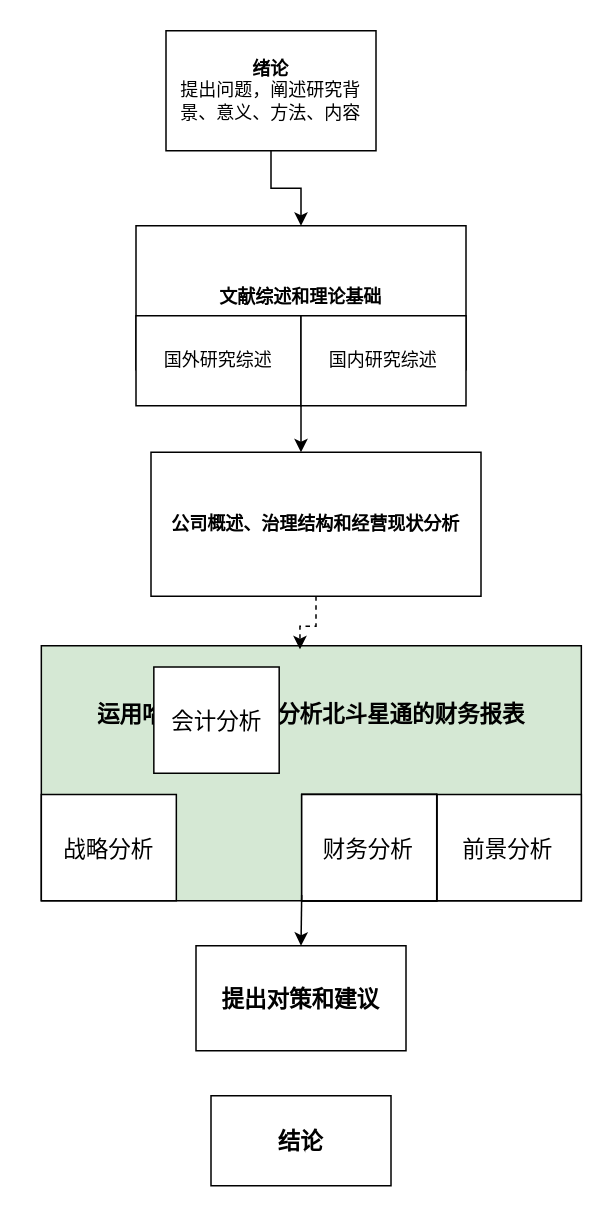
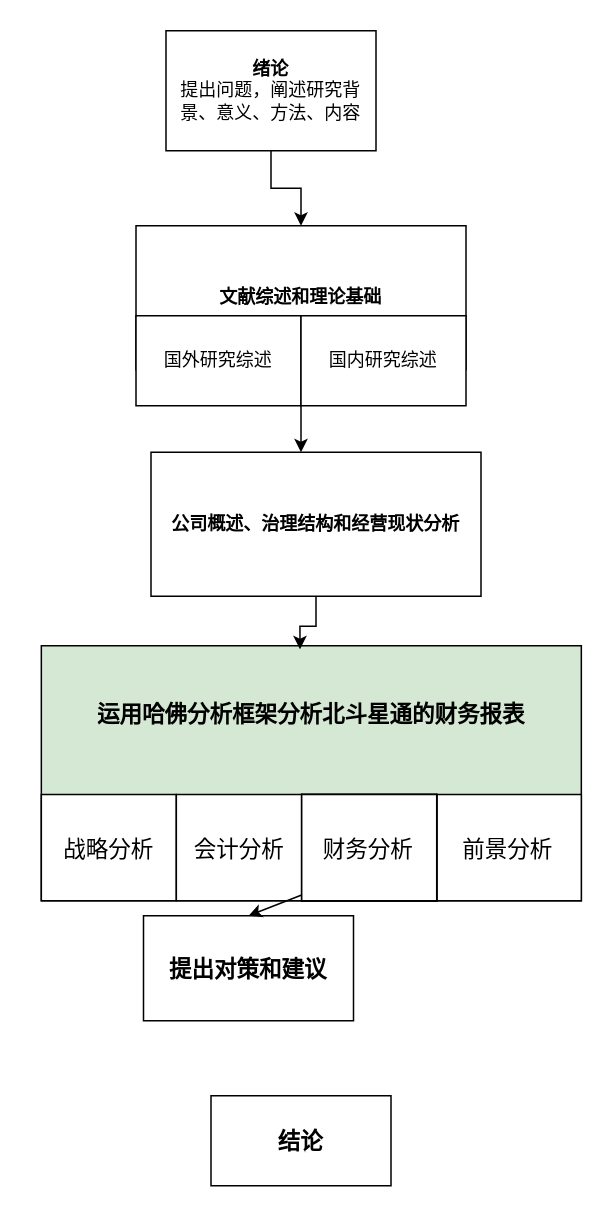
(316, 624) -> (316, 624)
(216, 720) -> (239, 848)
(301, 998) -> (248, 968)
